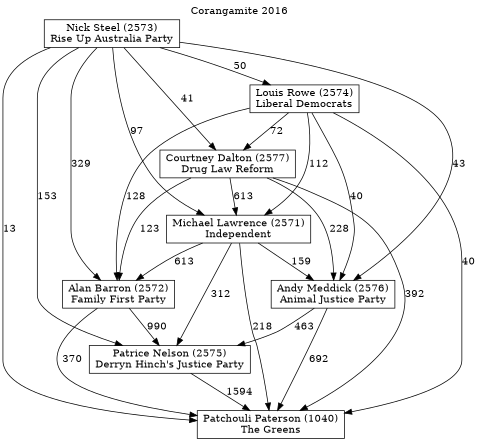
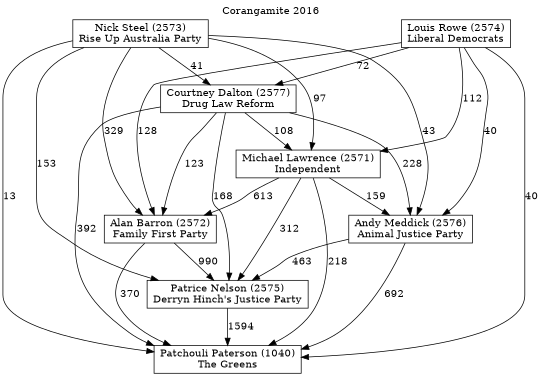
(212, 64) -> none
none -> (213, 194)
(244, 197) -> (284, 131)
